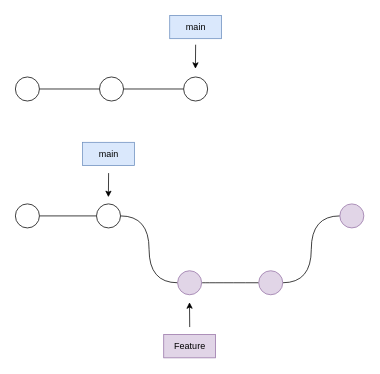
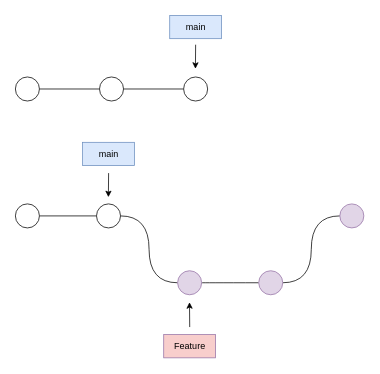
(189, 346) -> (189, 346)
